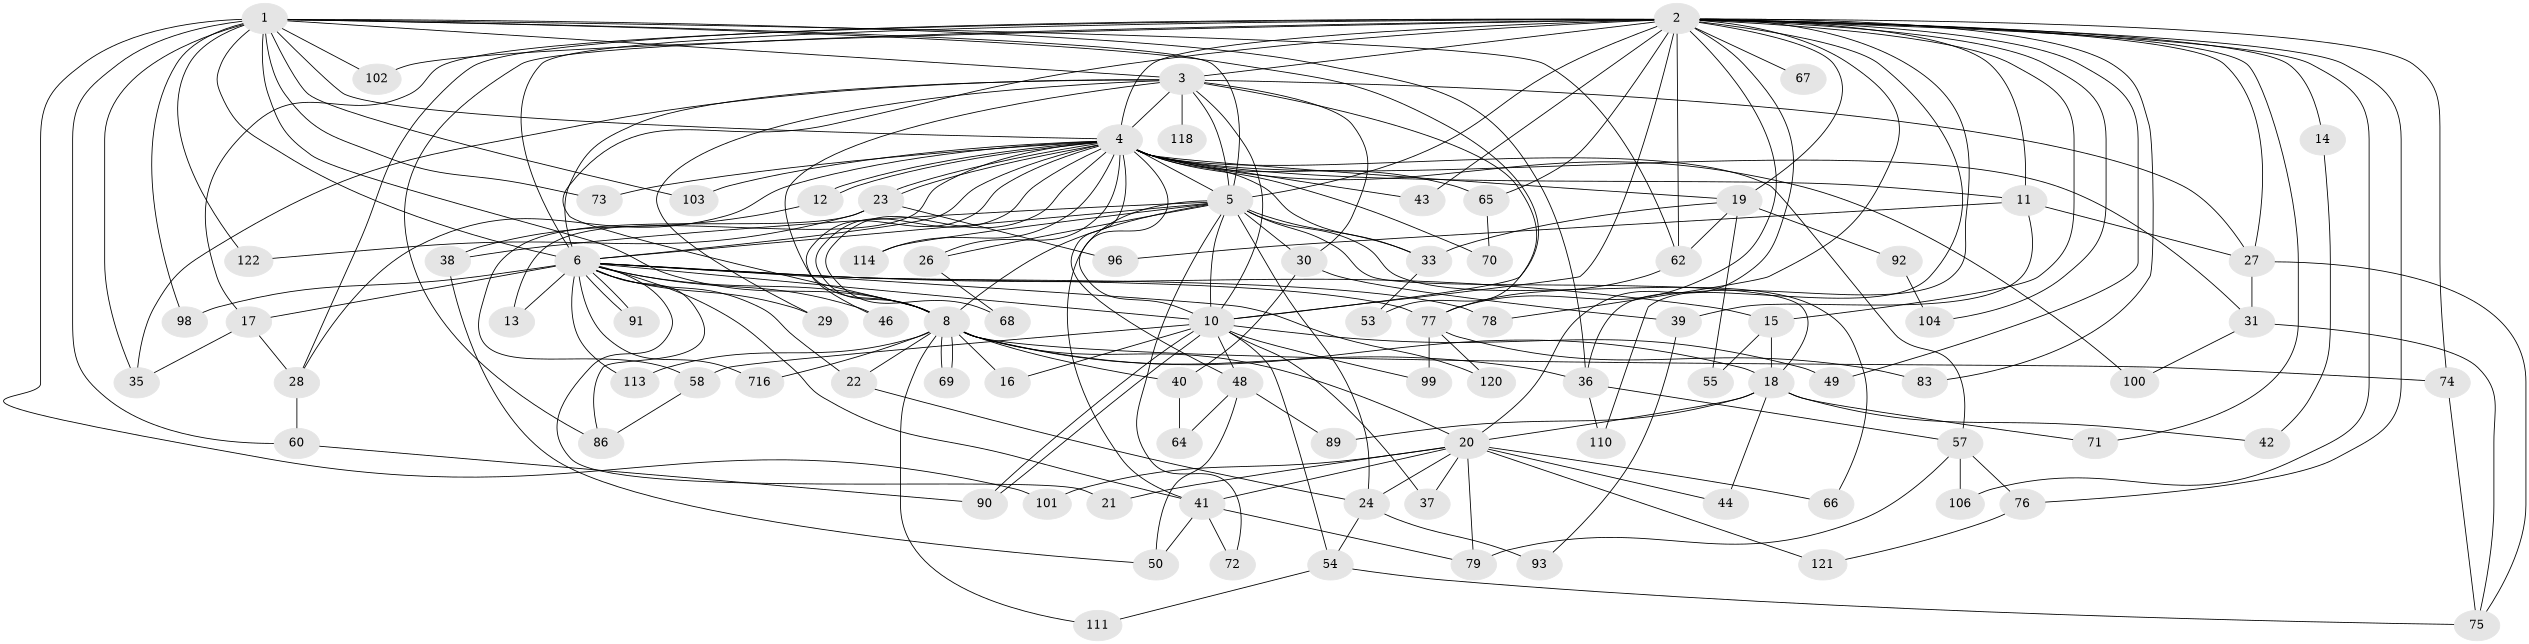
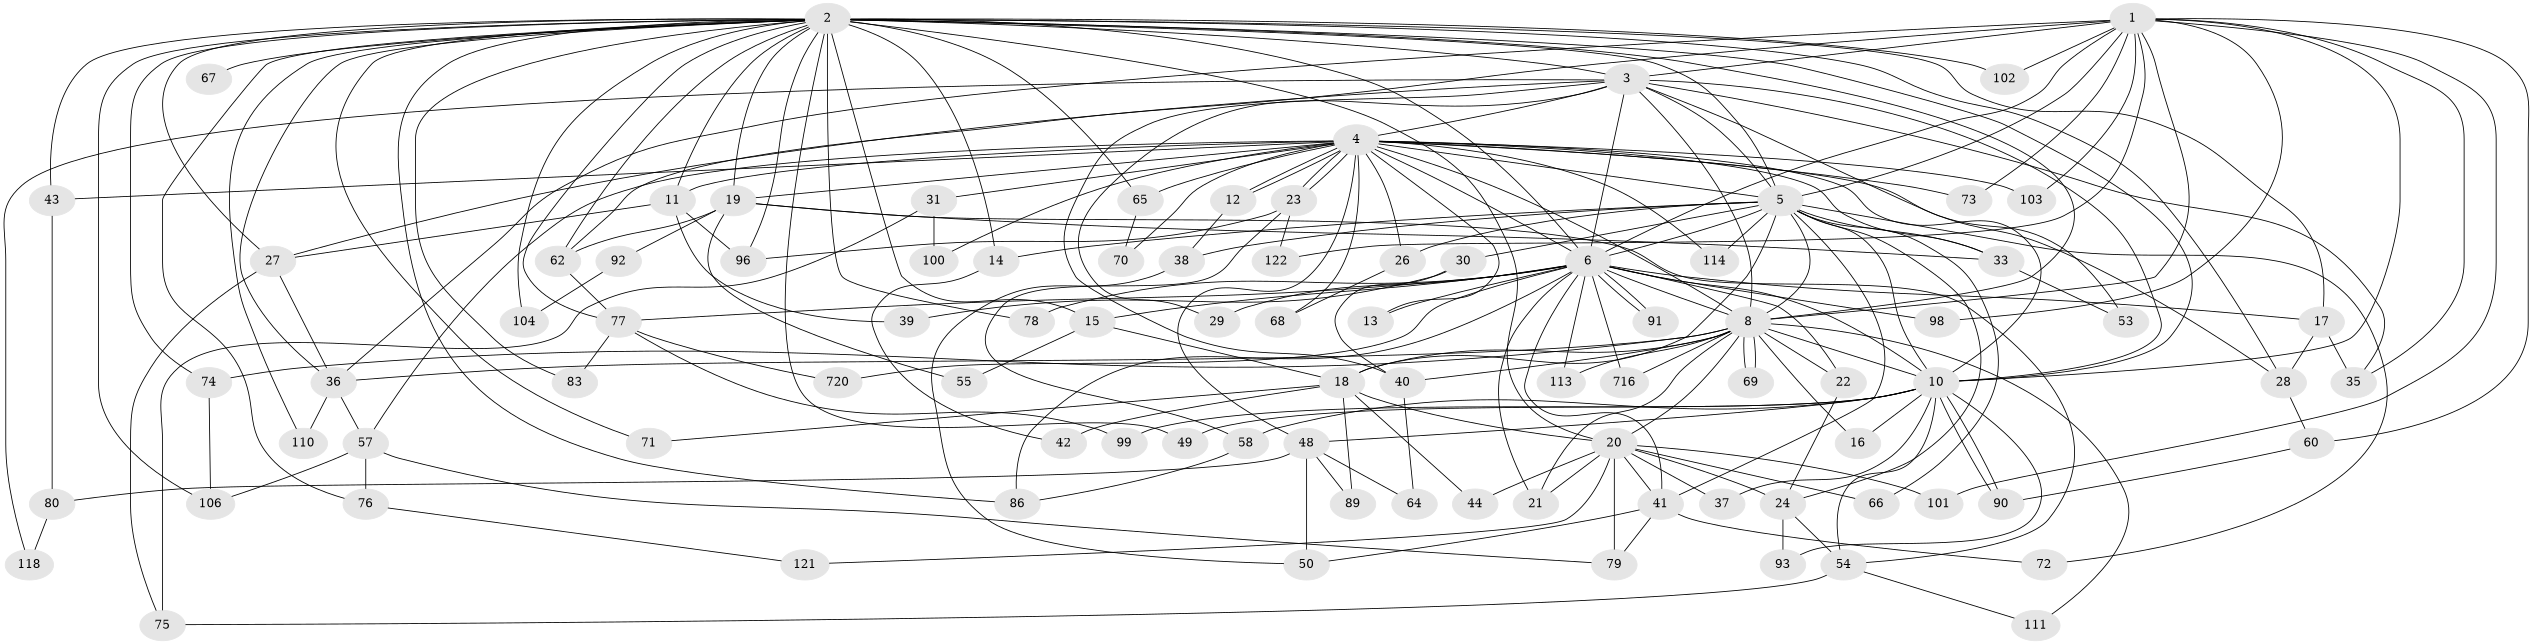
(1353, 34) -> (780, 138)
(1348, 121) -> (1122, 138)
(653, 125) -> none
none -> (1424, 219)
none -> (1835, 285)
(2252, 292) -> (303, 322)
(886, 322) -> none
none -> (1842, 352)
(1492, 383) -> (838, 383)
none -> (1655, 399)
(1634, 456) -> (2000, 535)
none -> (52, 504)
(2462, 504) -> (210, 443)
